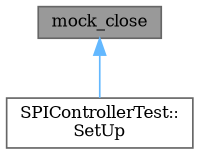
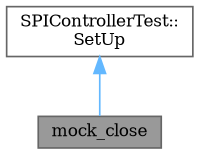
(100, 77) -> (100, 95)
